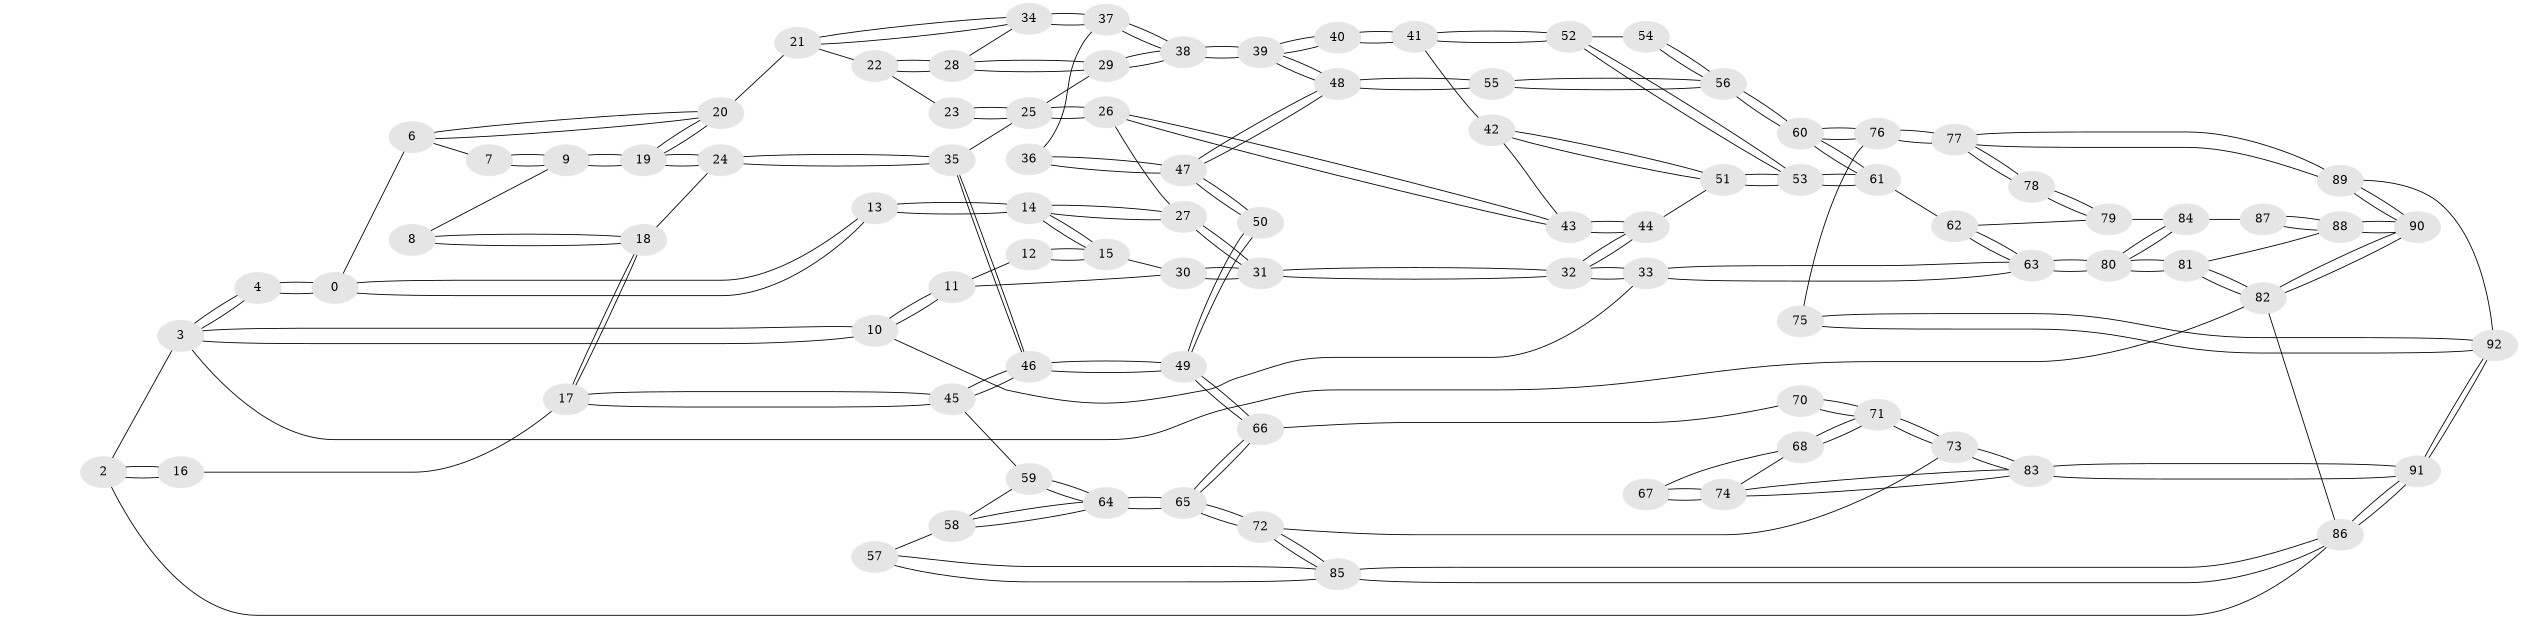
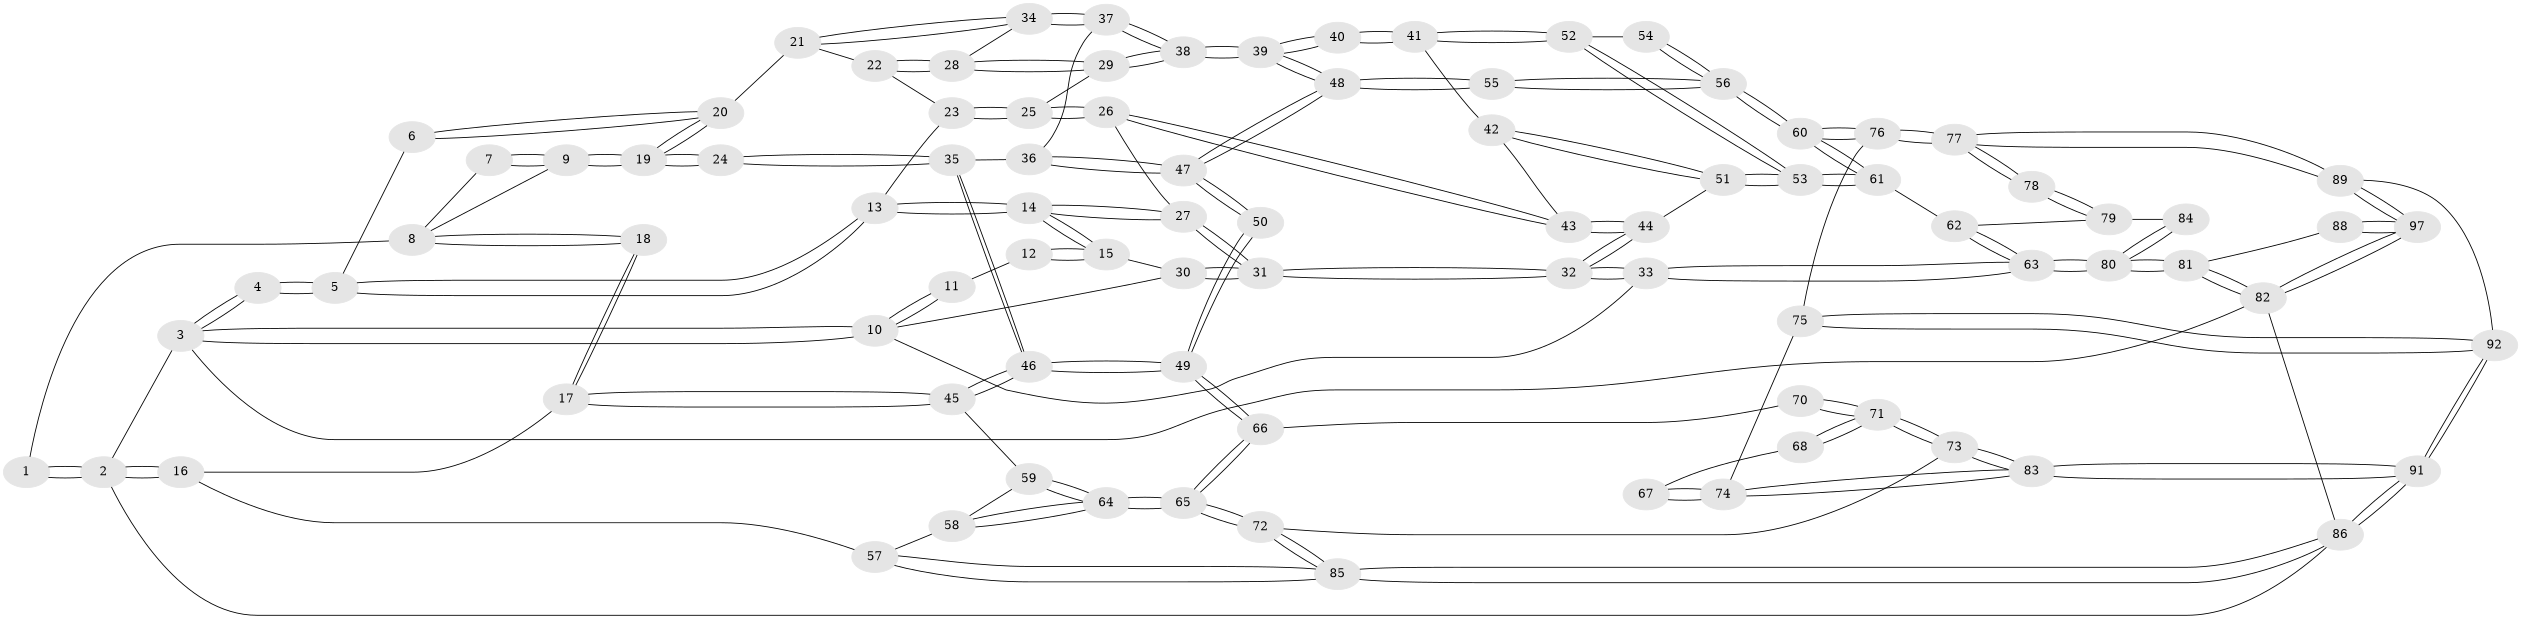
(991, 137) -> (991, 160)
(451, 149) -> (451, 200)
none -> (918, 151)
(682, 200) -> none
(2263, 219) -> none
(2417, 227) -> (2417, 227)
(1068, 281) -> (1030, 303)
(335, 288) -> (335, 288)
(1762, 471) -> (1765, 401)
none -> (27, 472)
none -> (525, 523)
